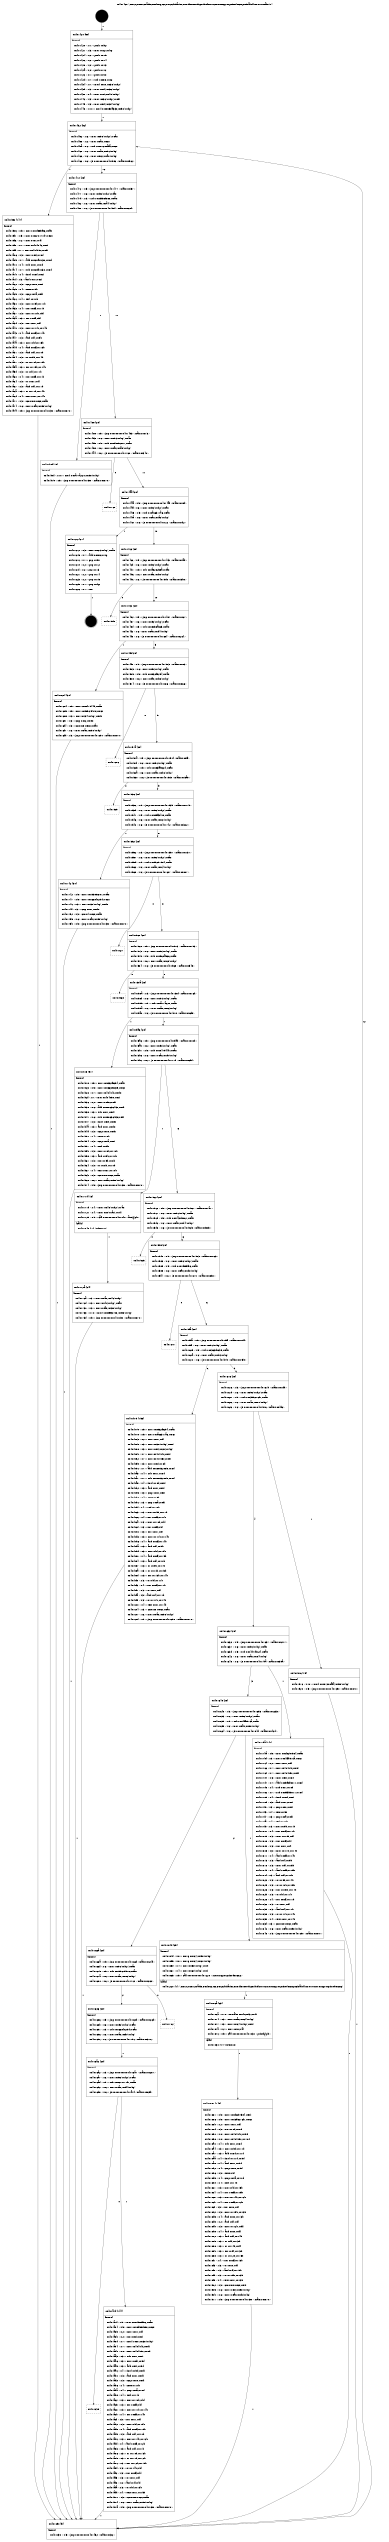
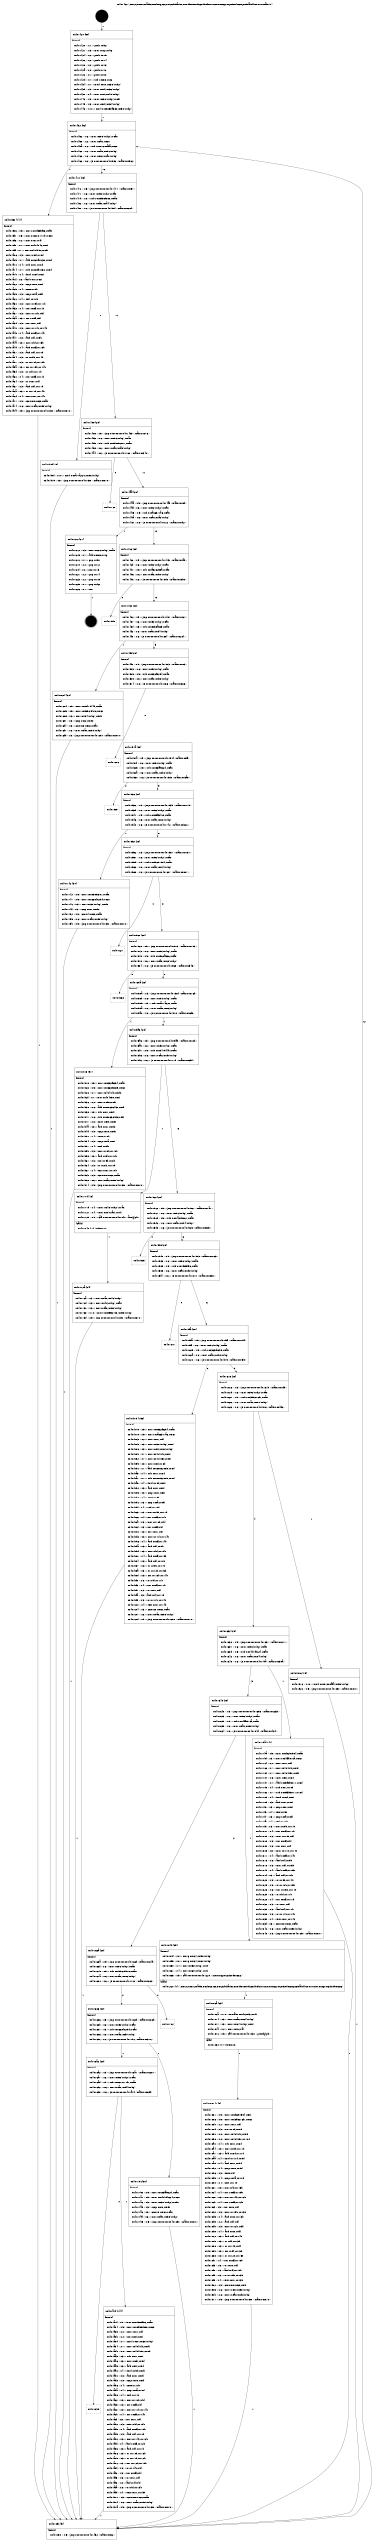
(156, 715) -> none
none -> (164, 2202)
